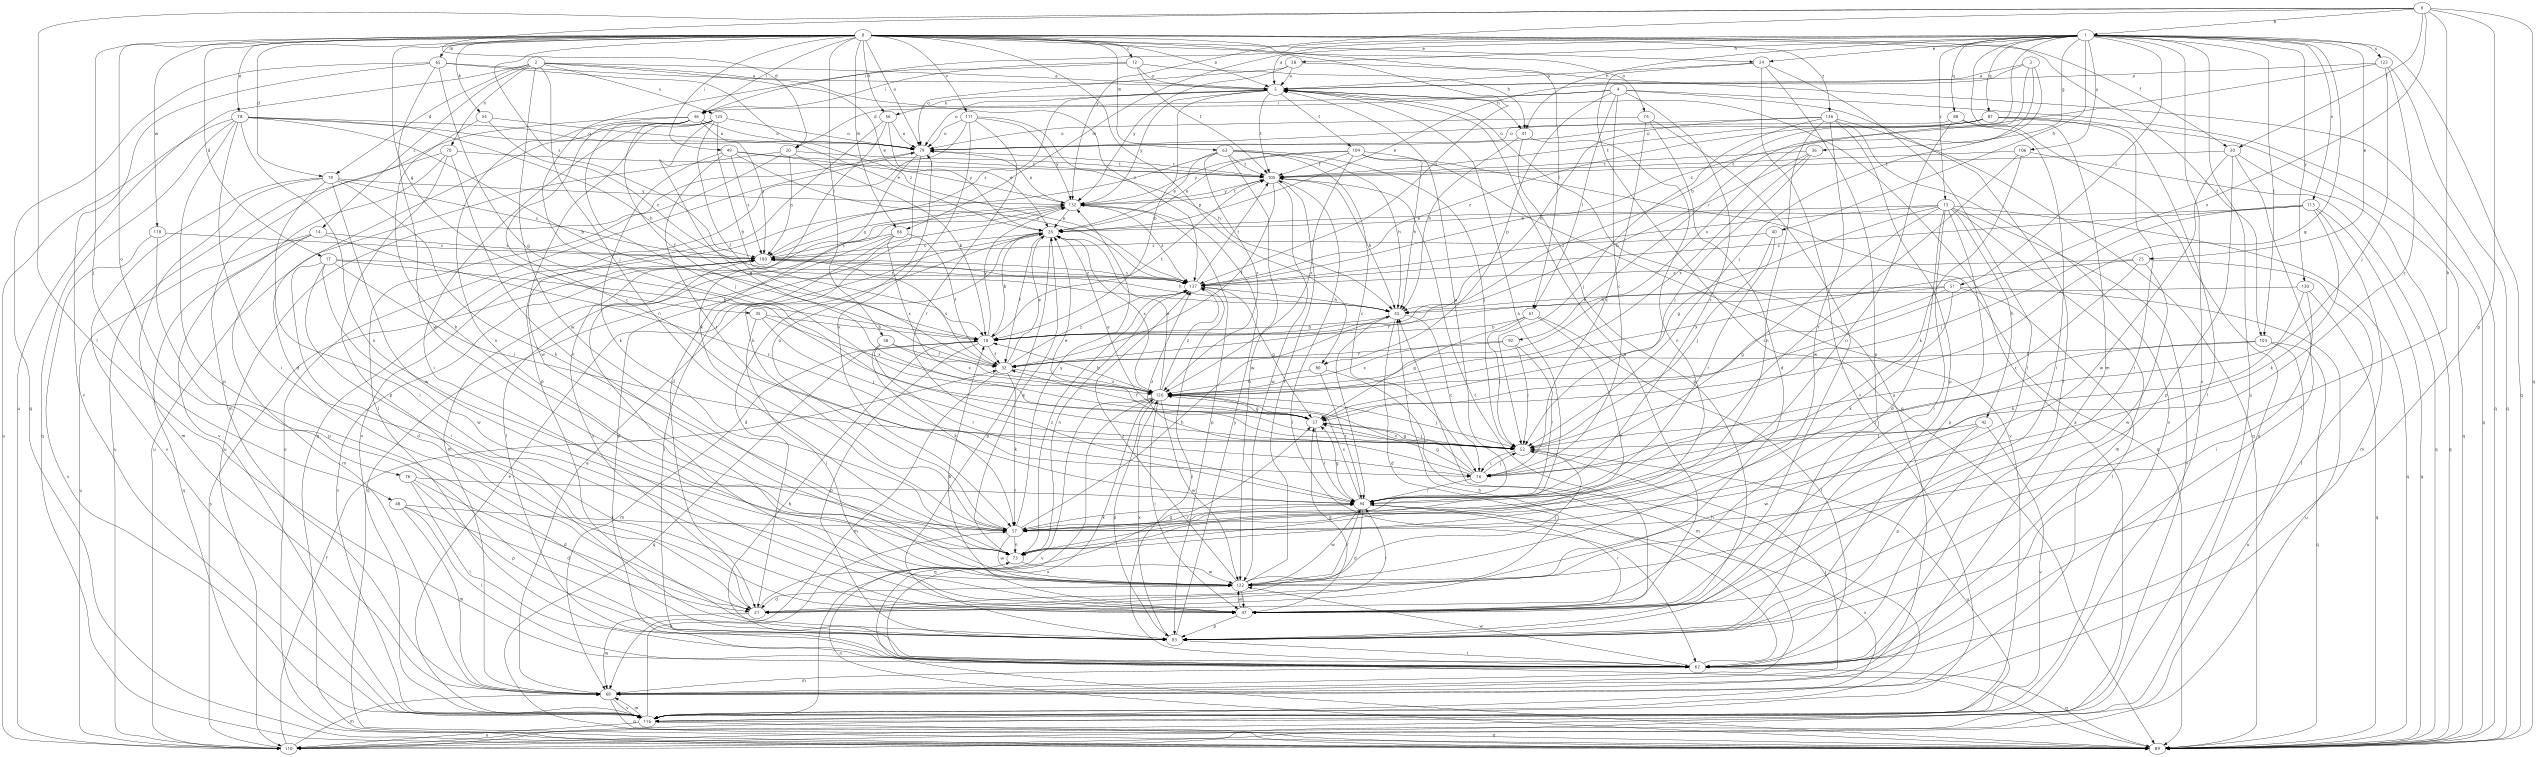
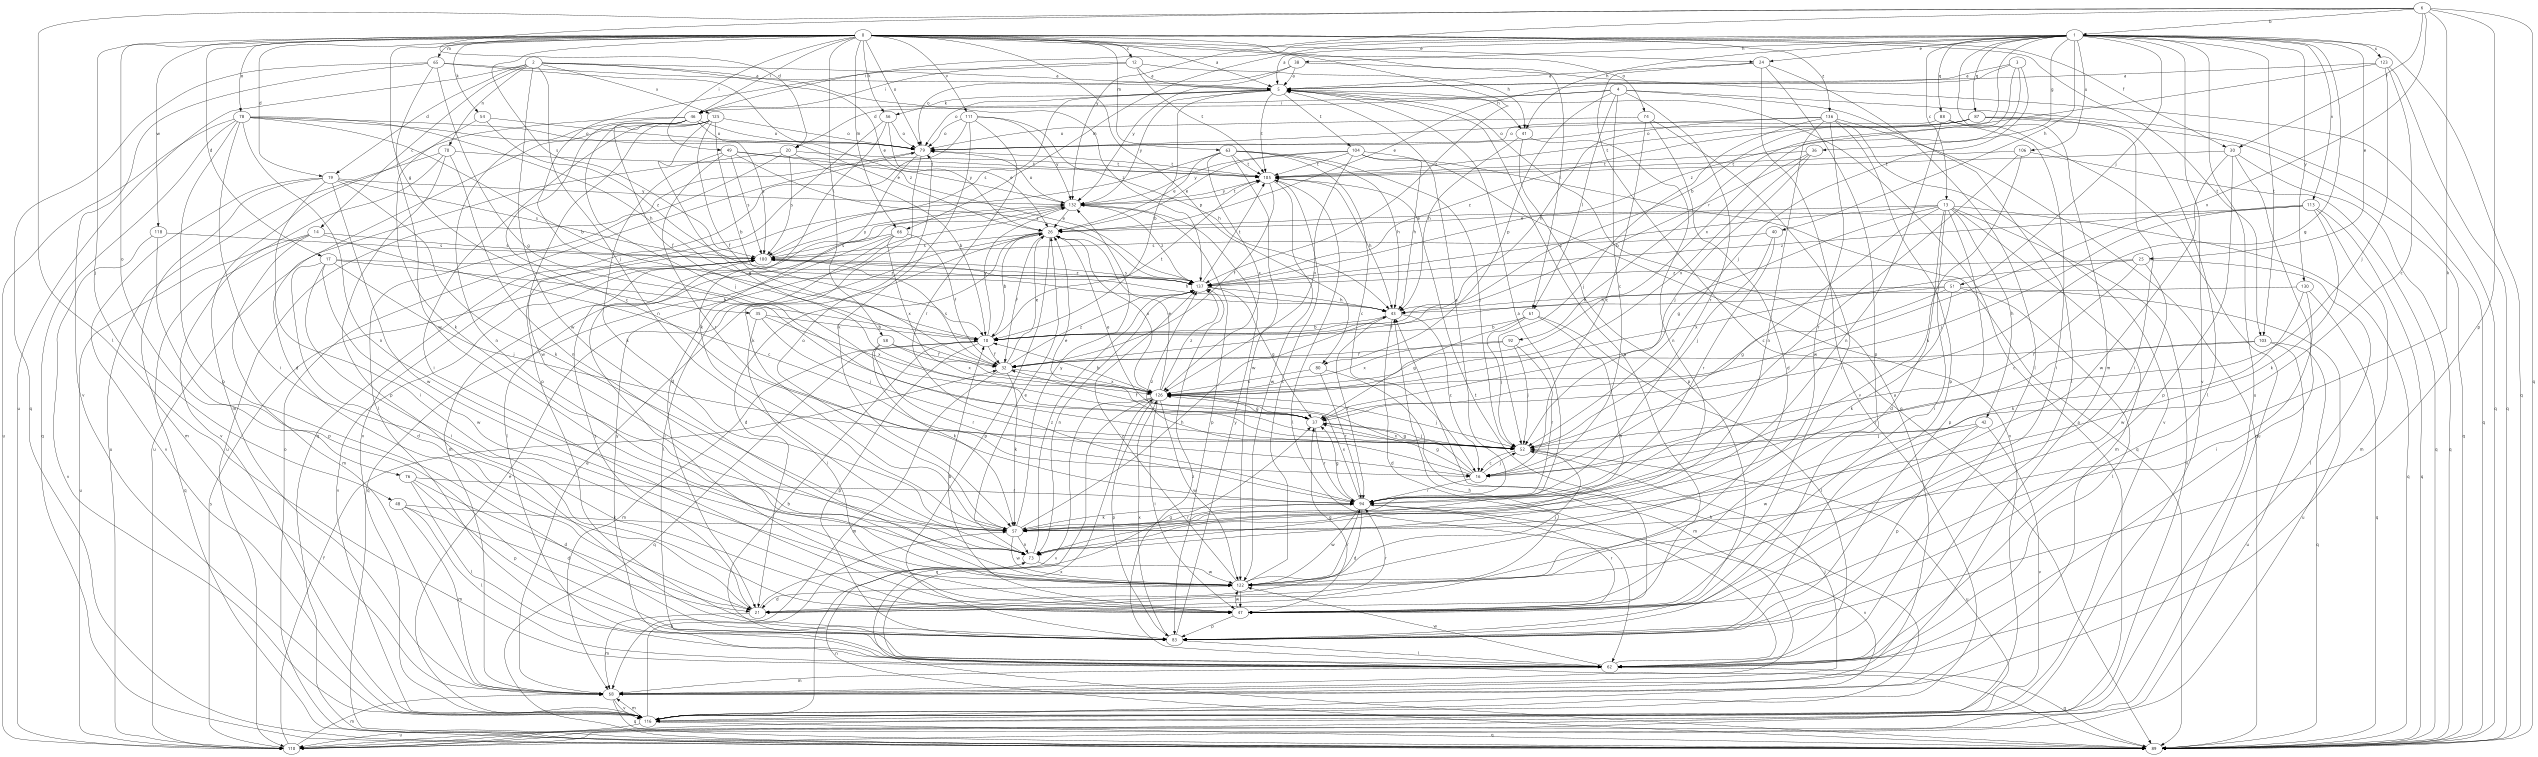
(1250, 382) -> (1249, 382)
